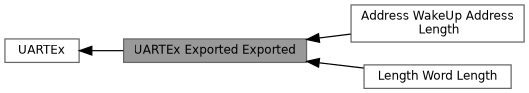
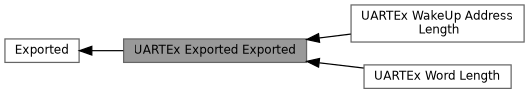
(438, 23) -> (438, 23)
(42, 51) -> (42, 51)
(438, 77) -> (438, 77)
